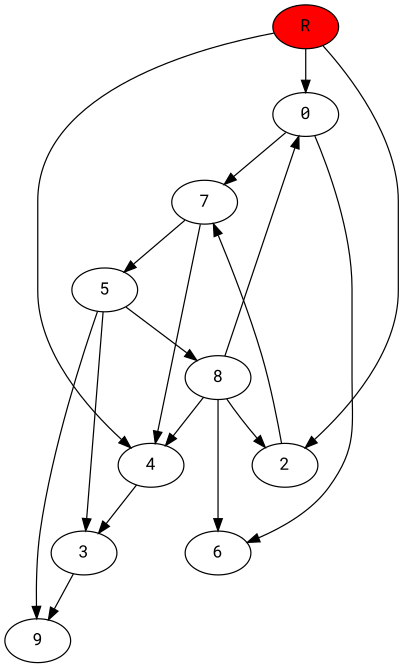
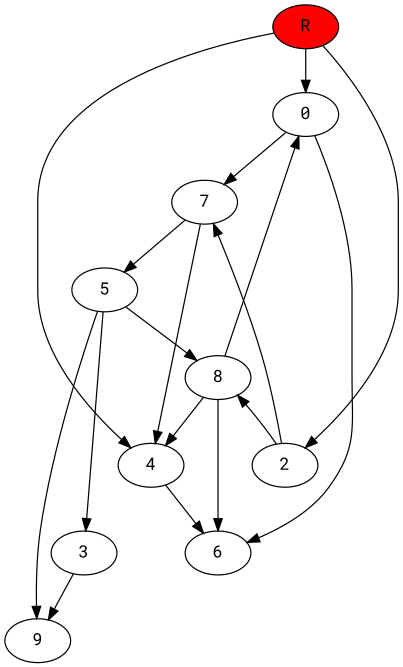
(241, 419) -> (262, 424)
(121, 504) -> (181, 504)
